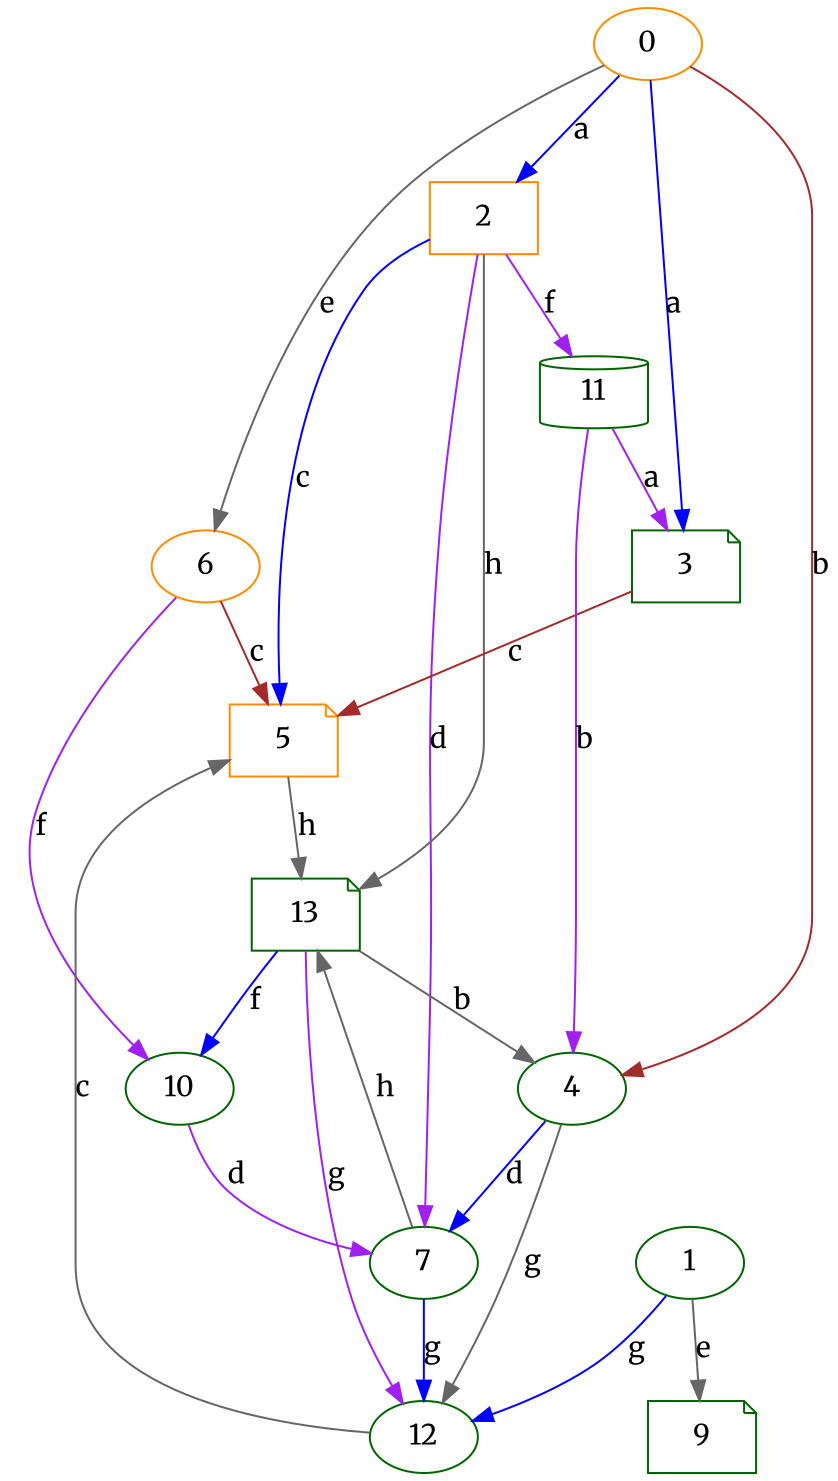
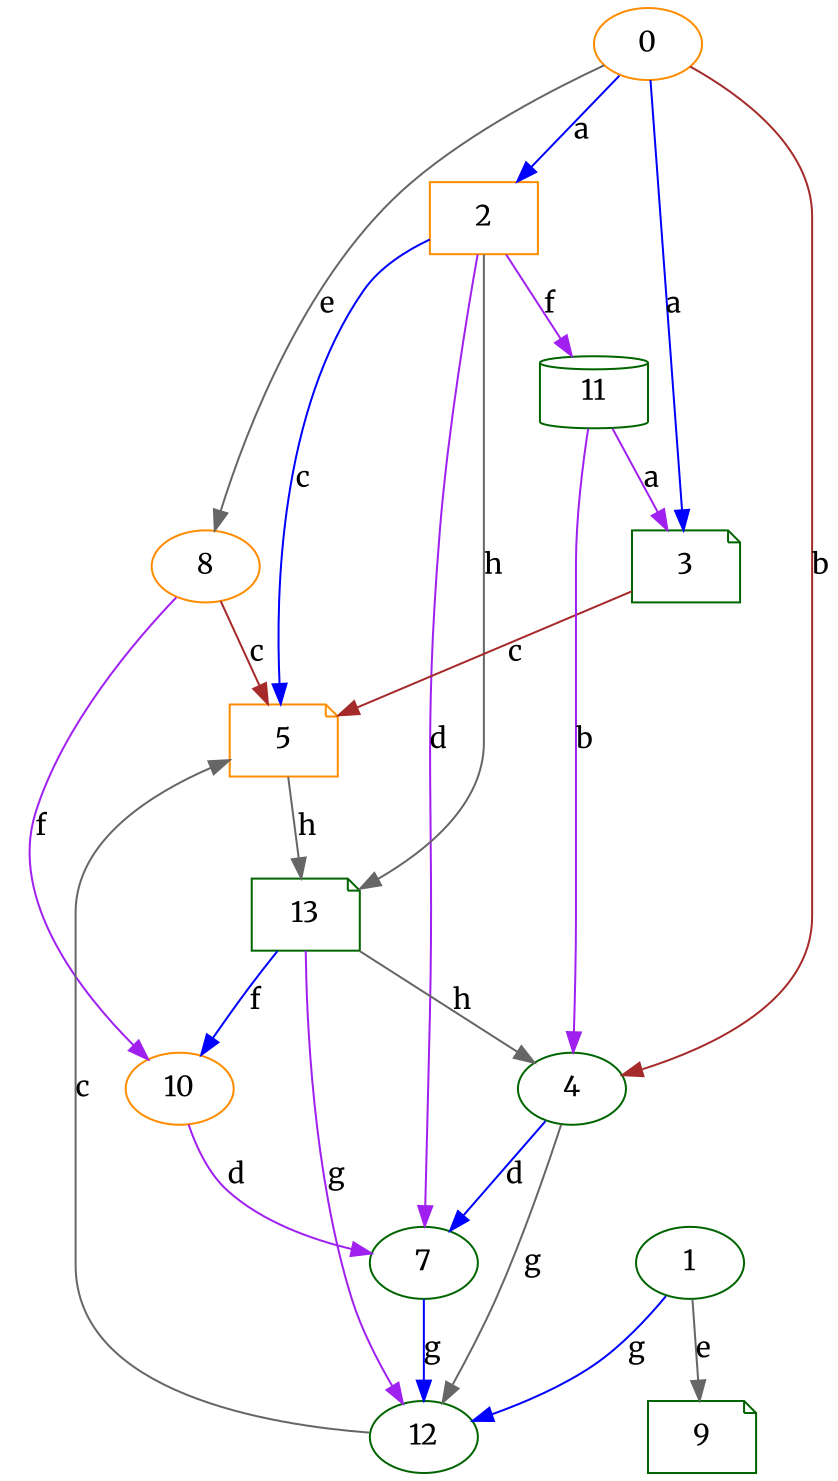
(206, 566) -> (206, 566)
(463, 1002) -> (463, 1002)
(180, 1089) -> (180, 1089)
(368, 1099) -> none
